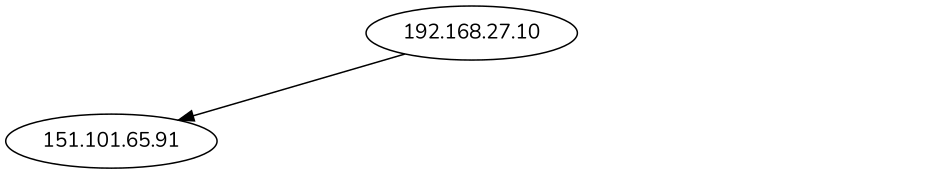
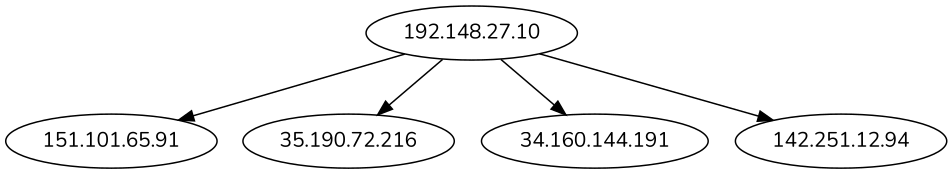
(472, 33) -> (472, 33)
none -> (349, 141)
none -> (595, 141)
none -> (841, 141)
